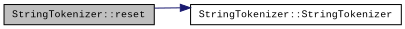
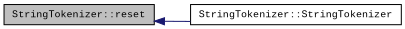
(167, 8) -> (178, 21)
